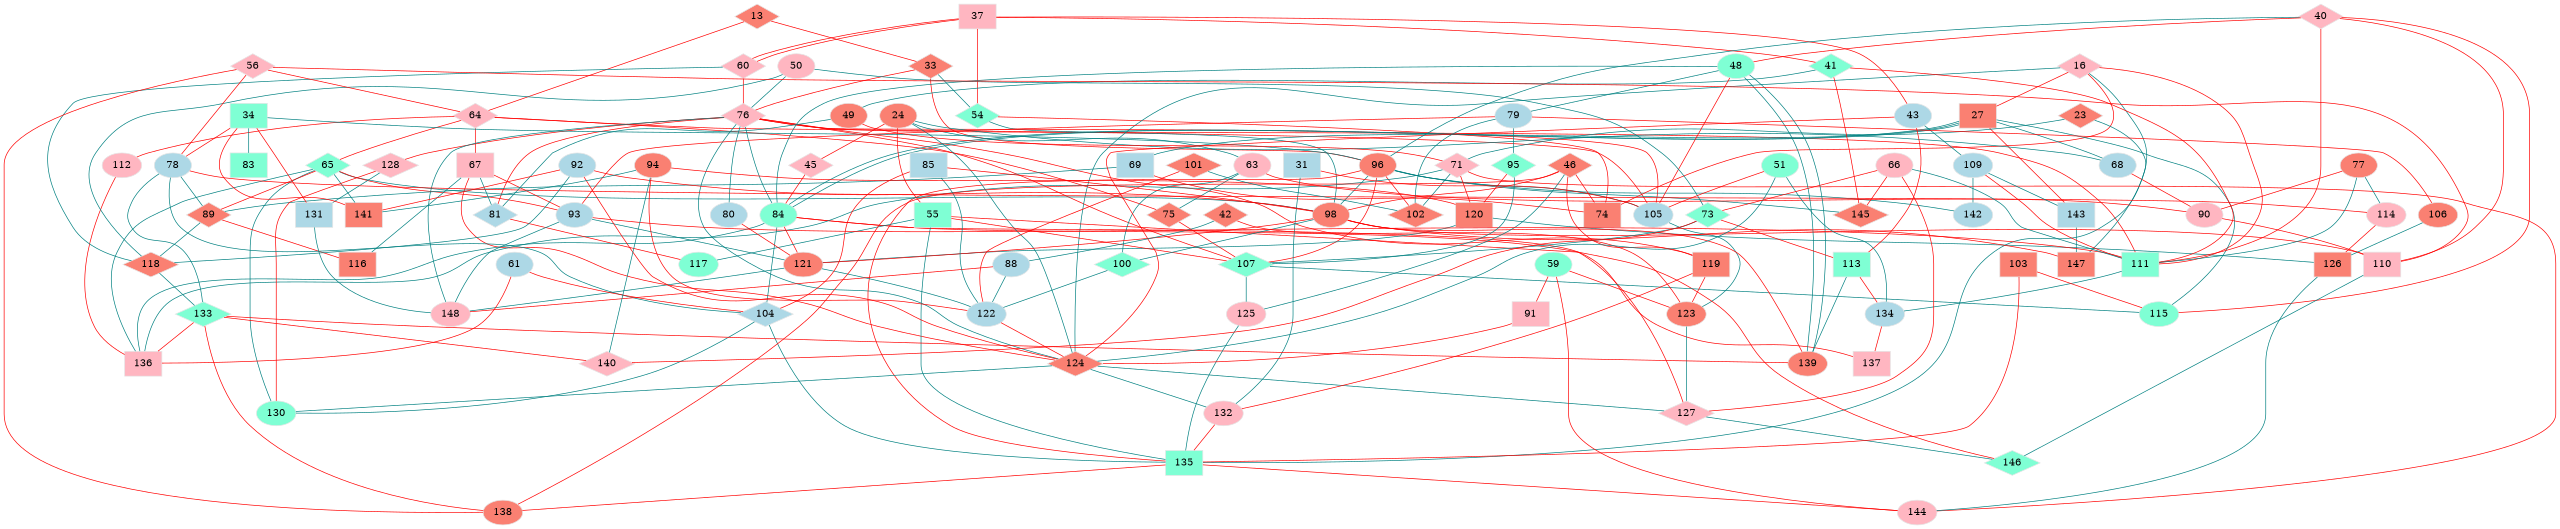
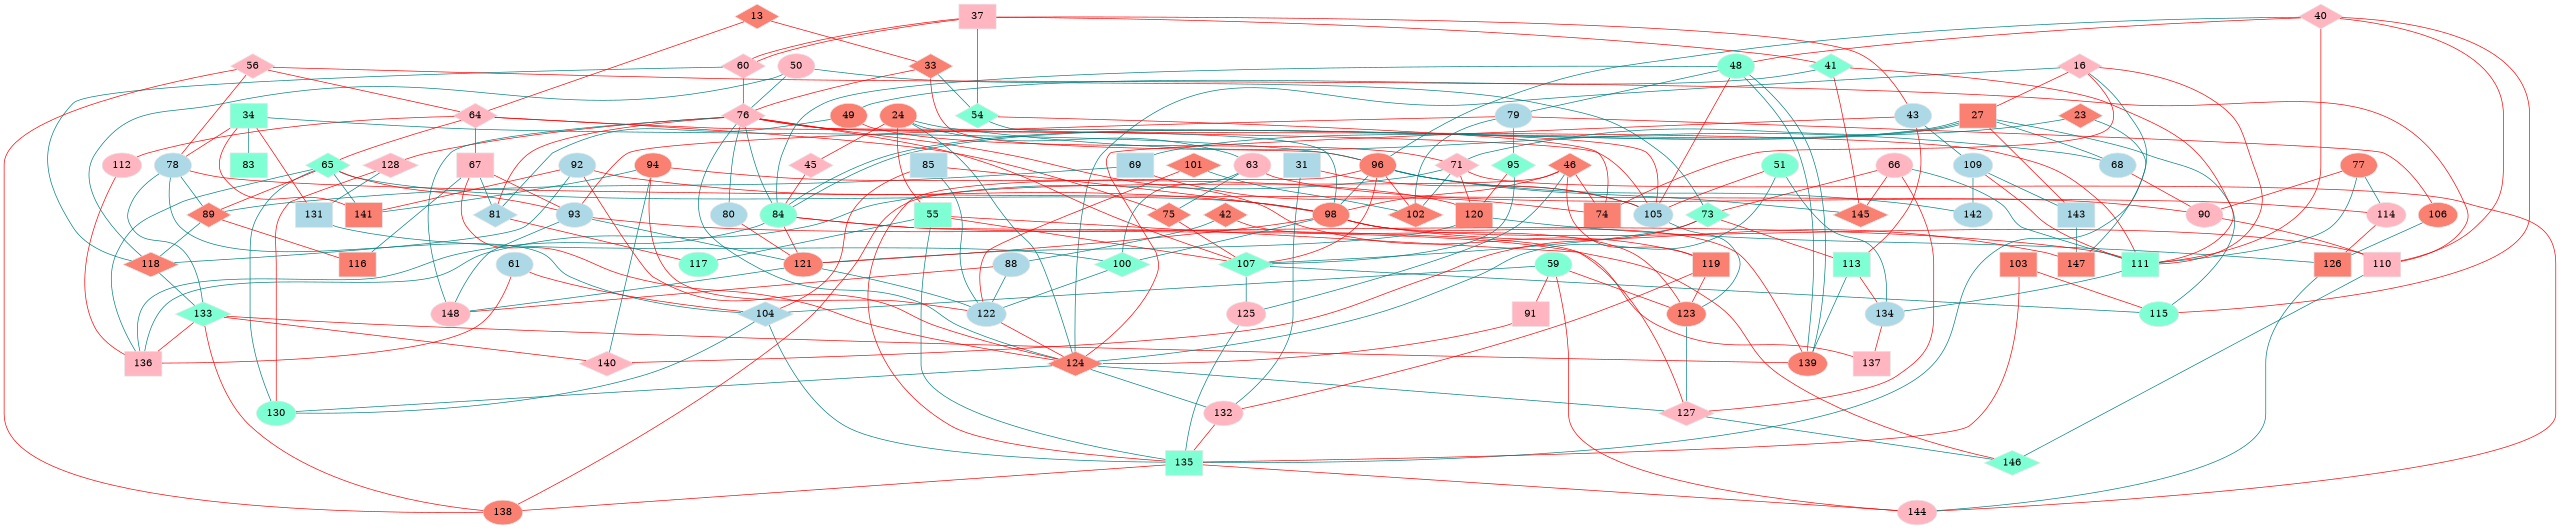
(772, 265) -> (1162, 289)
(354, 292) -> (698, 248)
